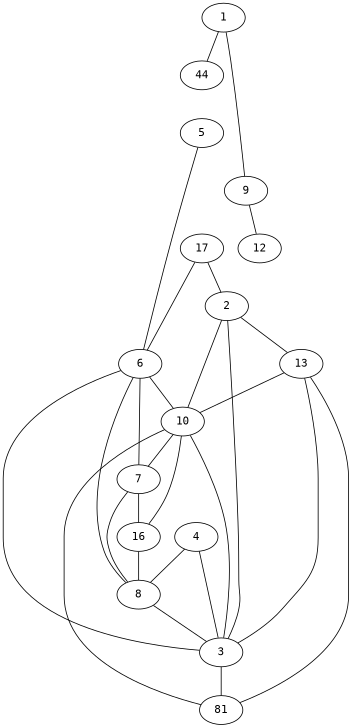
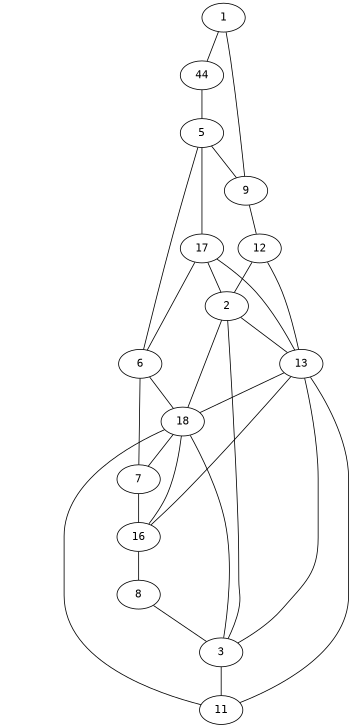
none -> (202, 104)
none -> (224, 162)
none -> (202, 191)
none -> (245, 274)
none -> (262, 299)
none -> (287, 304)
(183, 422) -> (183, 422)
none -> (223, 452)
(99, 481) -> none
(107, 537) -> none
(196, 537) -> none
(5, 546) -> none
(221, 710) -> (221, 710)
